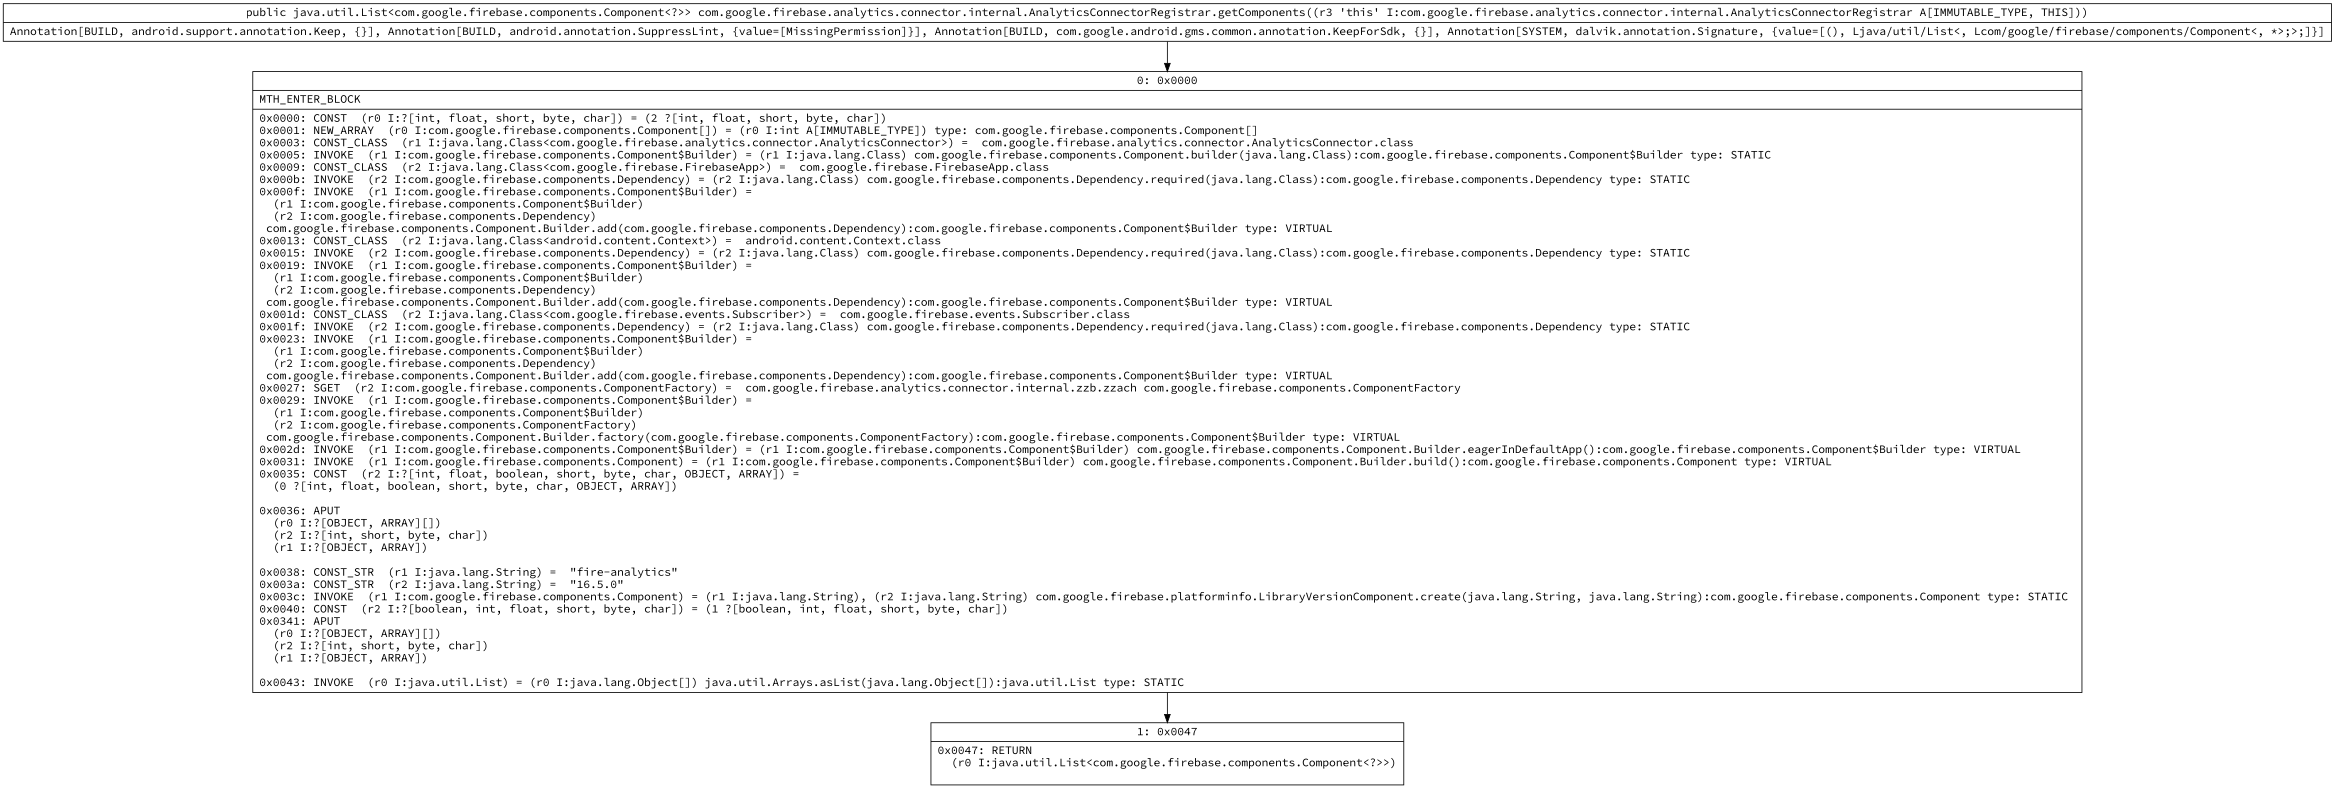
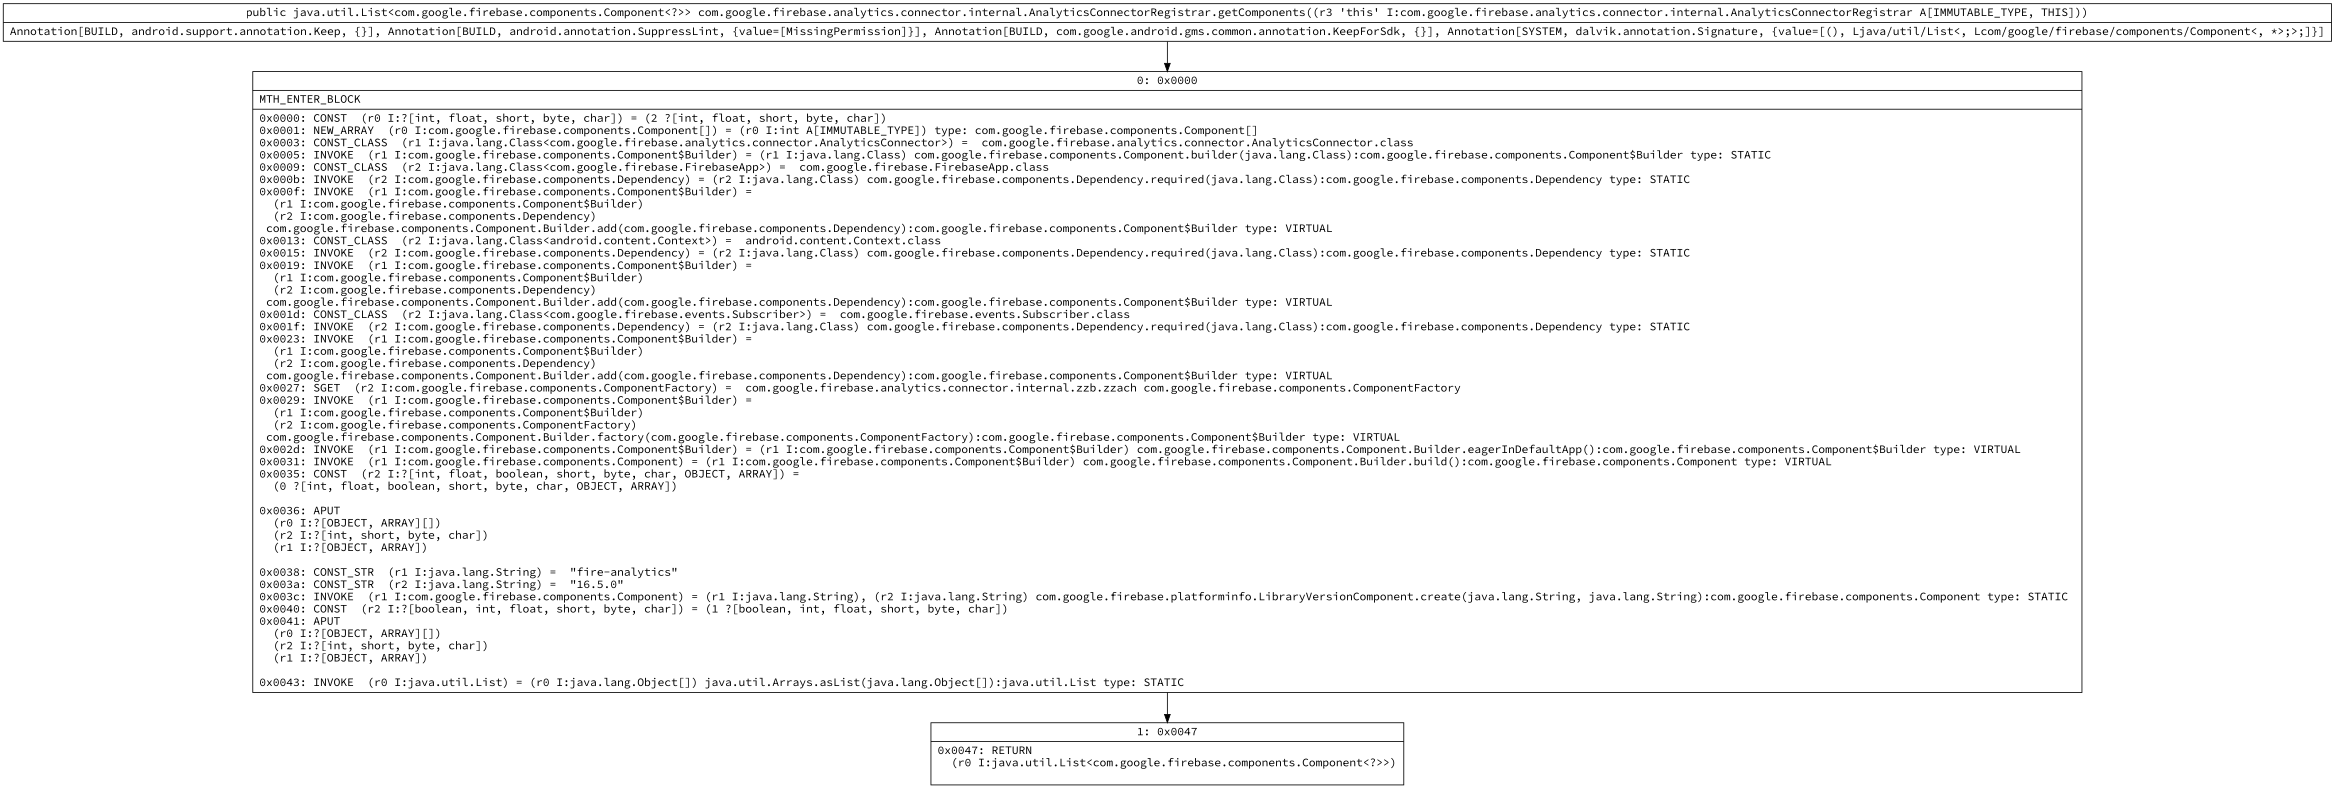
(307, 621) -> (307, 621)
